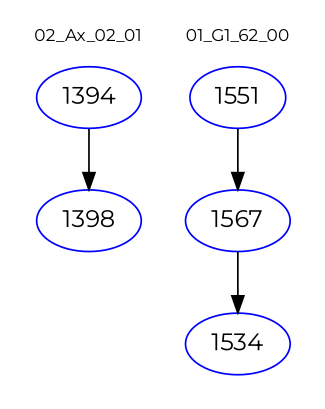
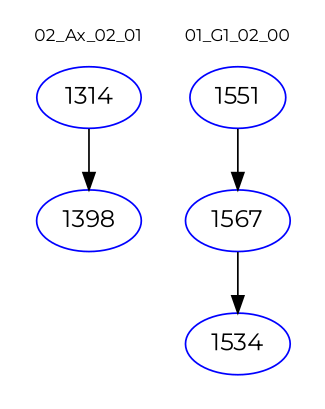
(238, 37) -> (238, 37)
(89, 98) -> (89, 98)
